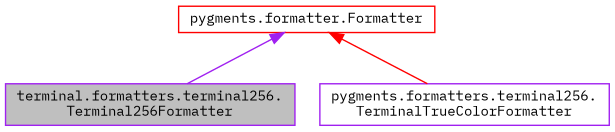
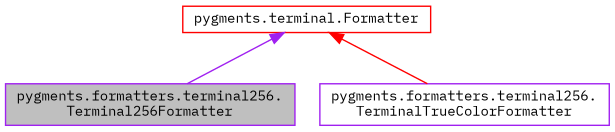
(307, 19) -> (307, 19)
(150, 105) -> (150, 105)
